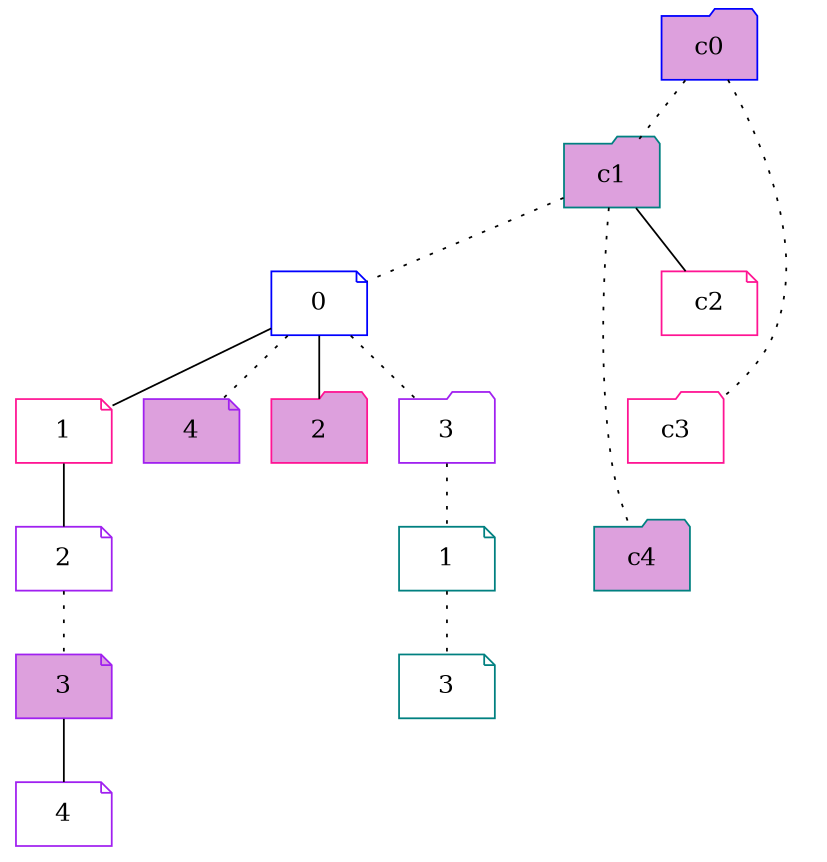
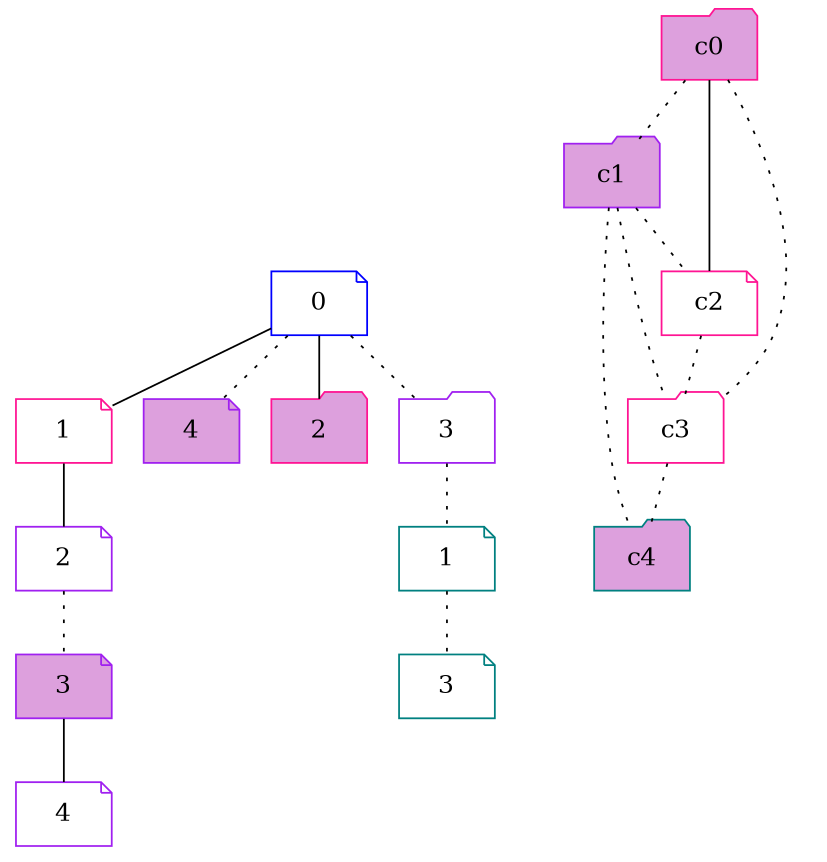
(709, 48) -> (709, 48)
(612, 176) -> (612, 176)
none -> (709, 176)
(465, 240) -> (638, 304)
(661, 240) -> (661, 240)
none -> (693, 367)
none -> (659, 495)
